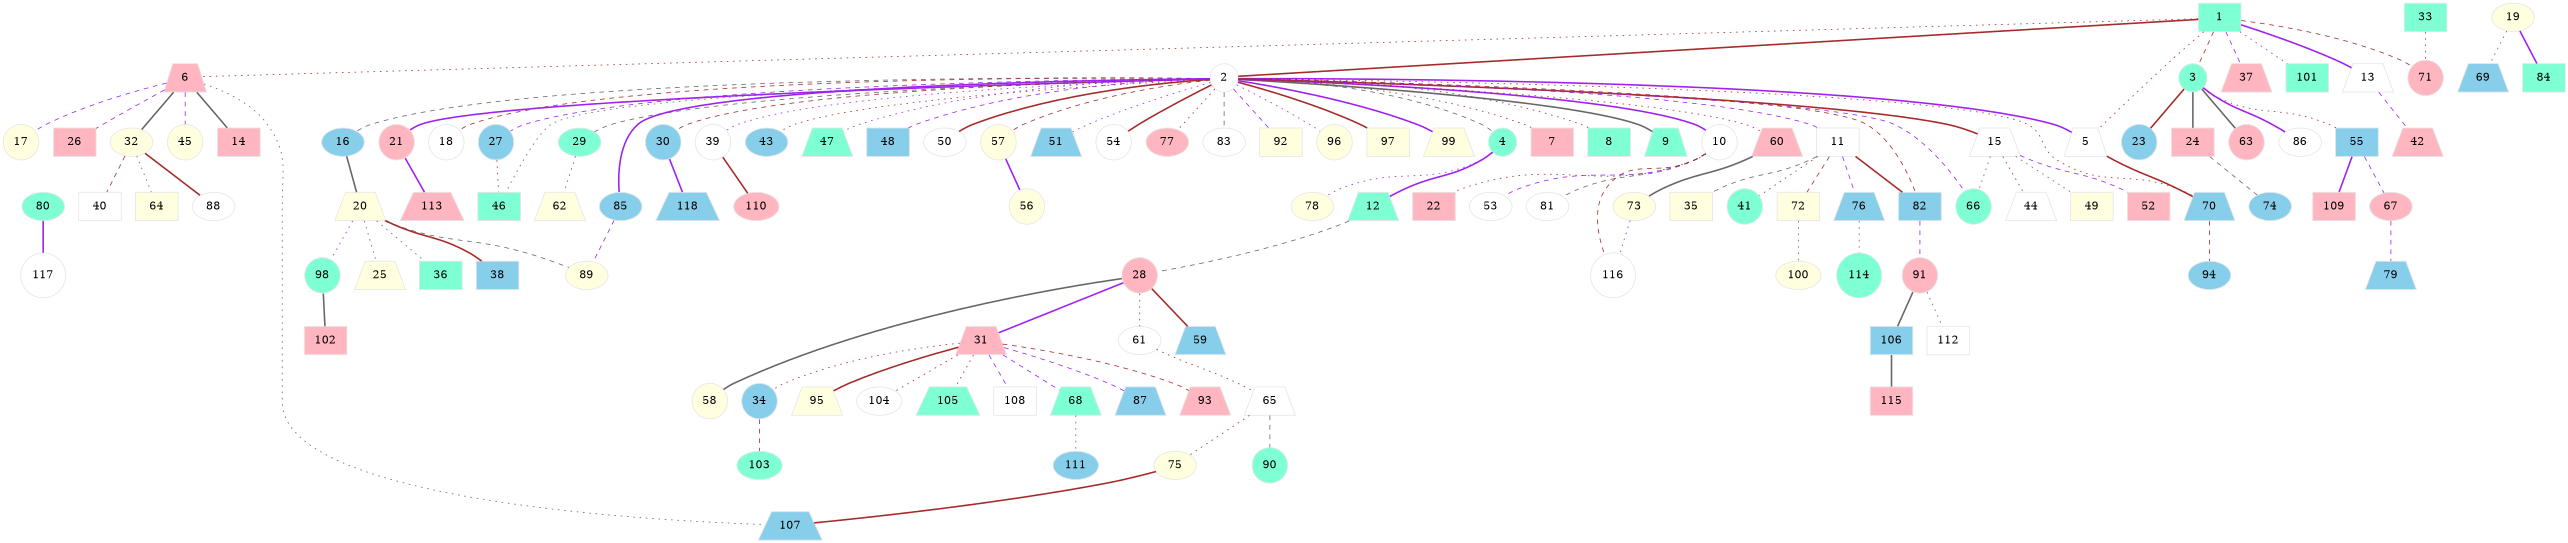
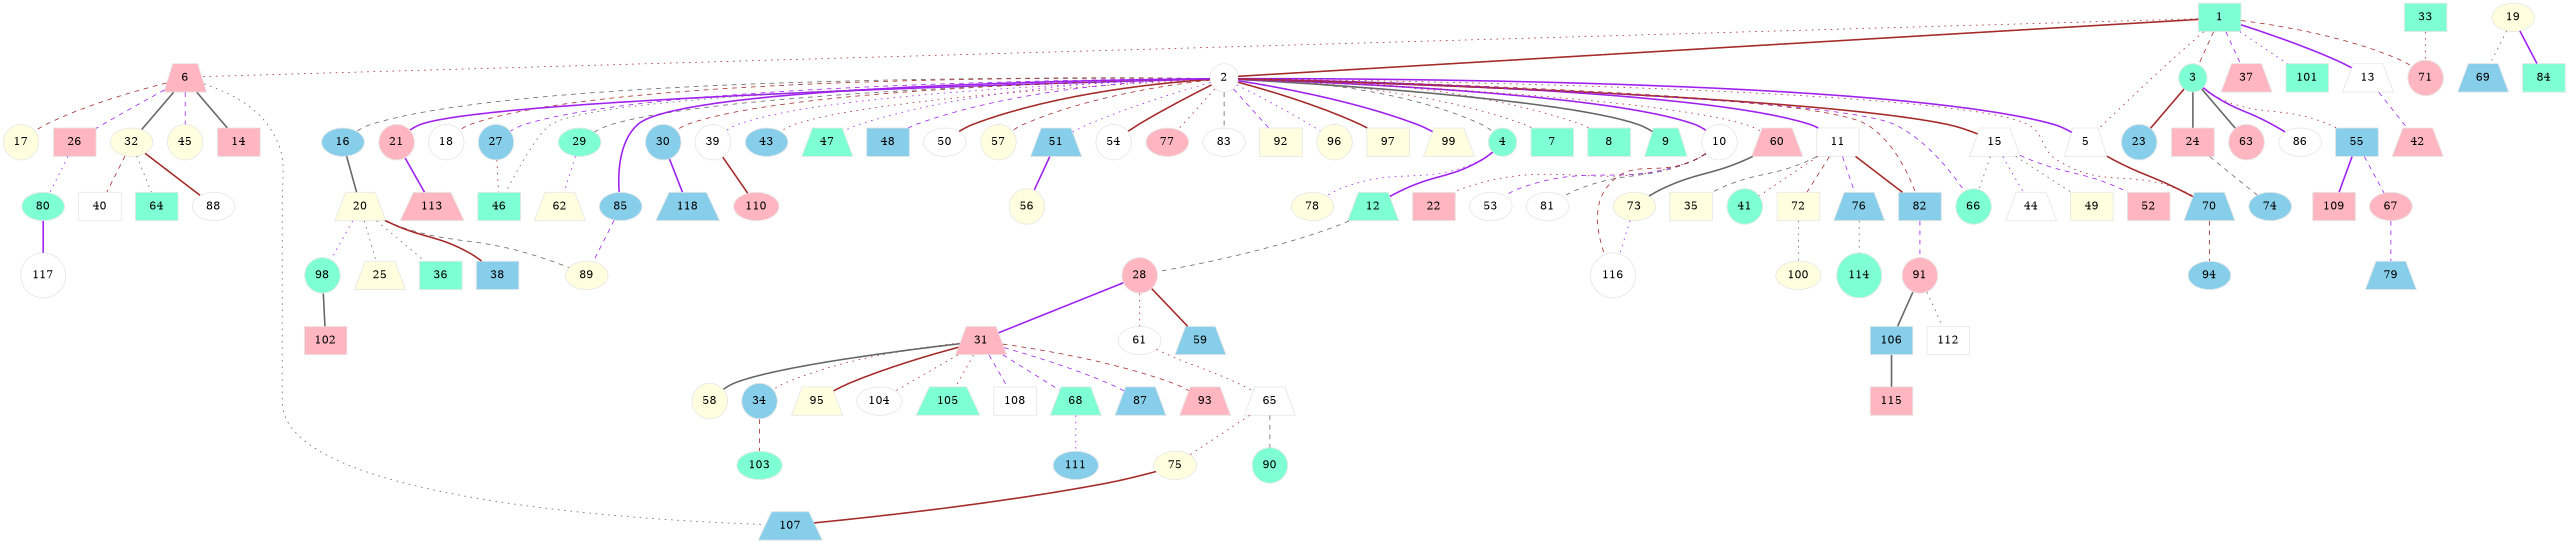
(1530, 90) -> (1530, 90)
(99, 103) -> (99, 103)
(1552, 142) -> (1552, 142)
(1013, 174) -> (1042, 173)
(2013, 174) -> (2013, 174)
none -> (59, 175)
(157, 206) -> (157, 206)
(919, 320) -> (834, 361)
